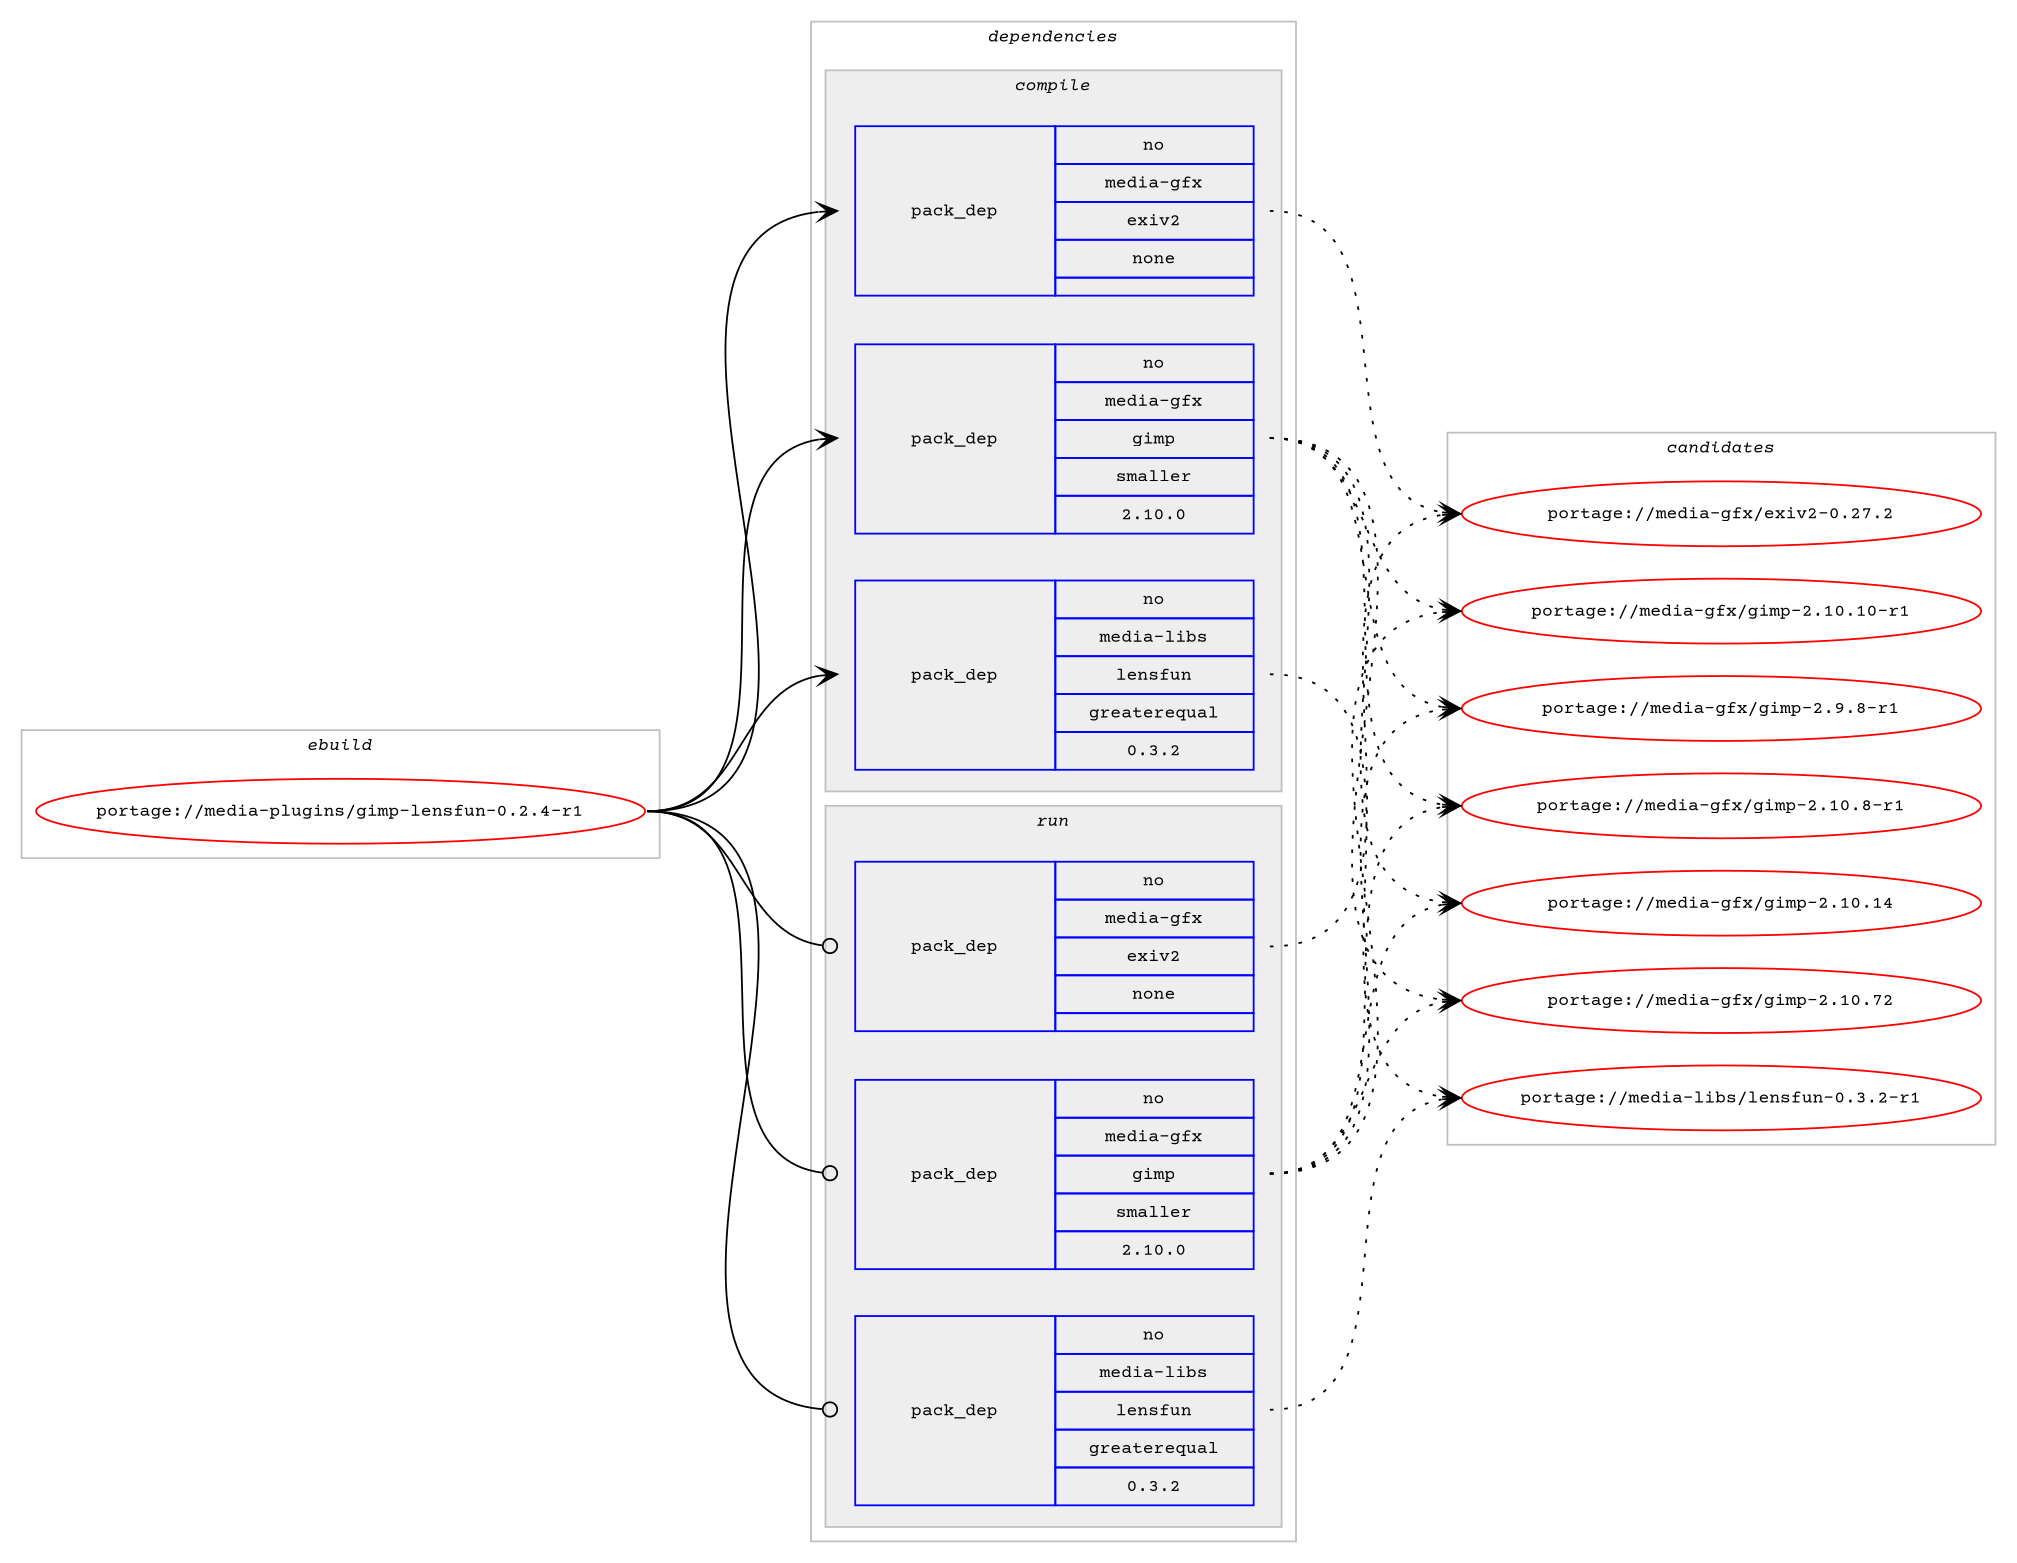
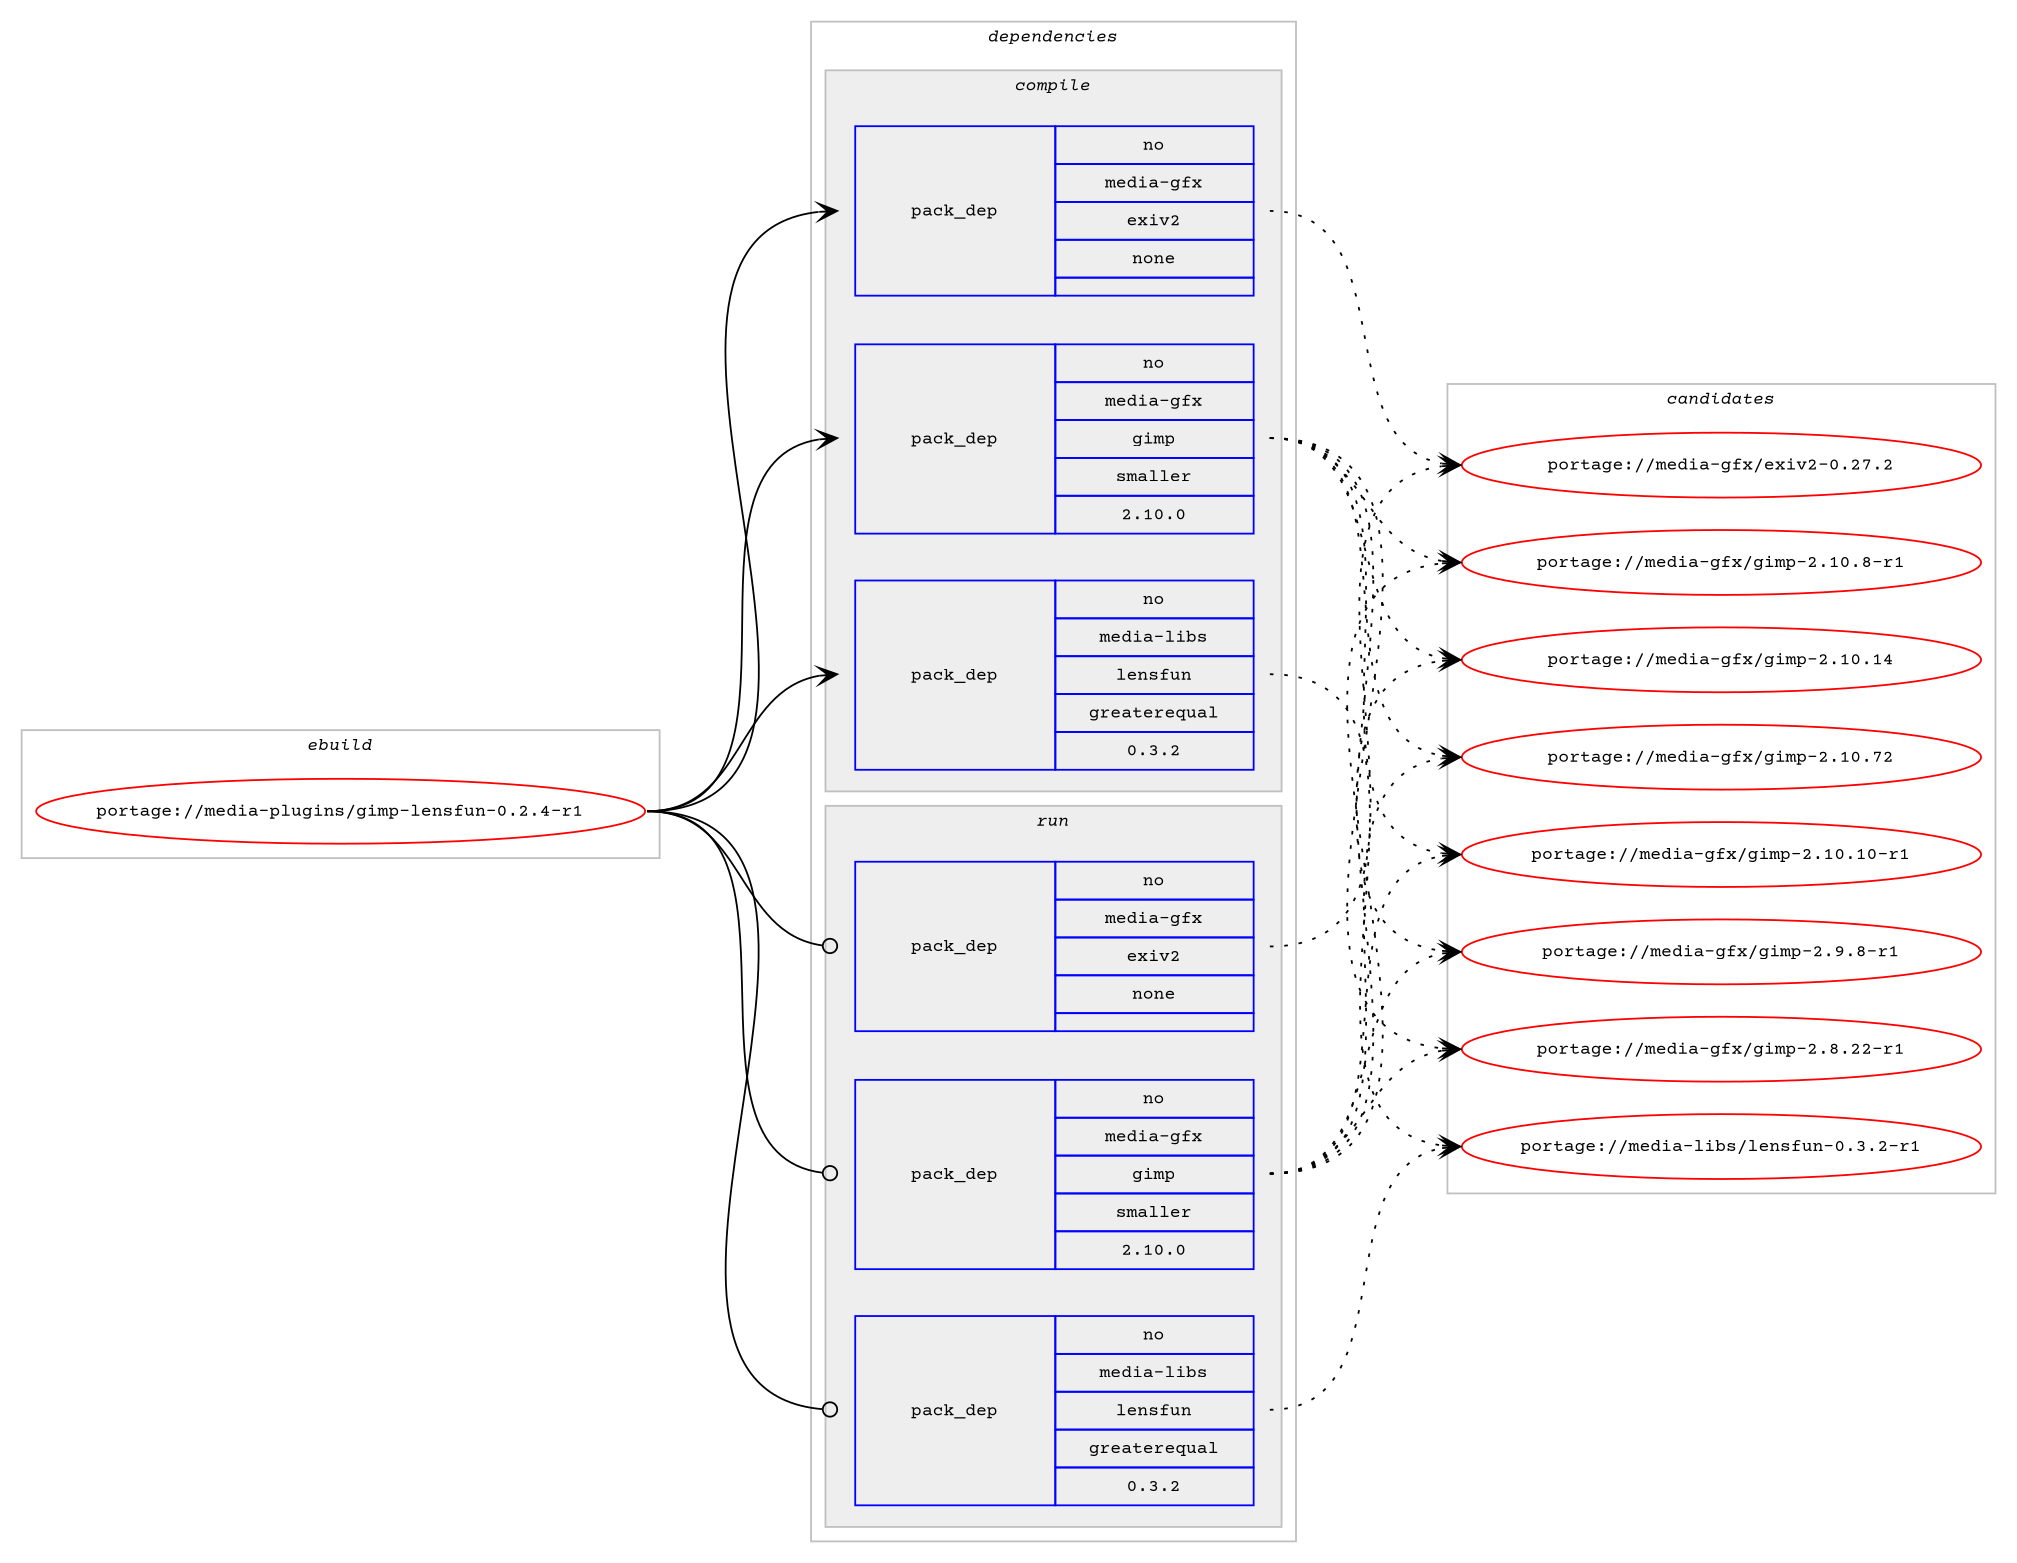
none -> (1721, 1049)
